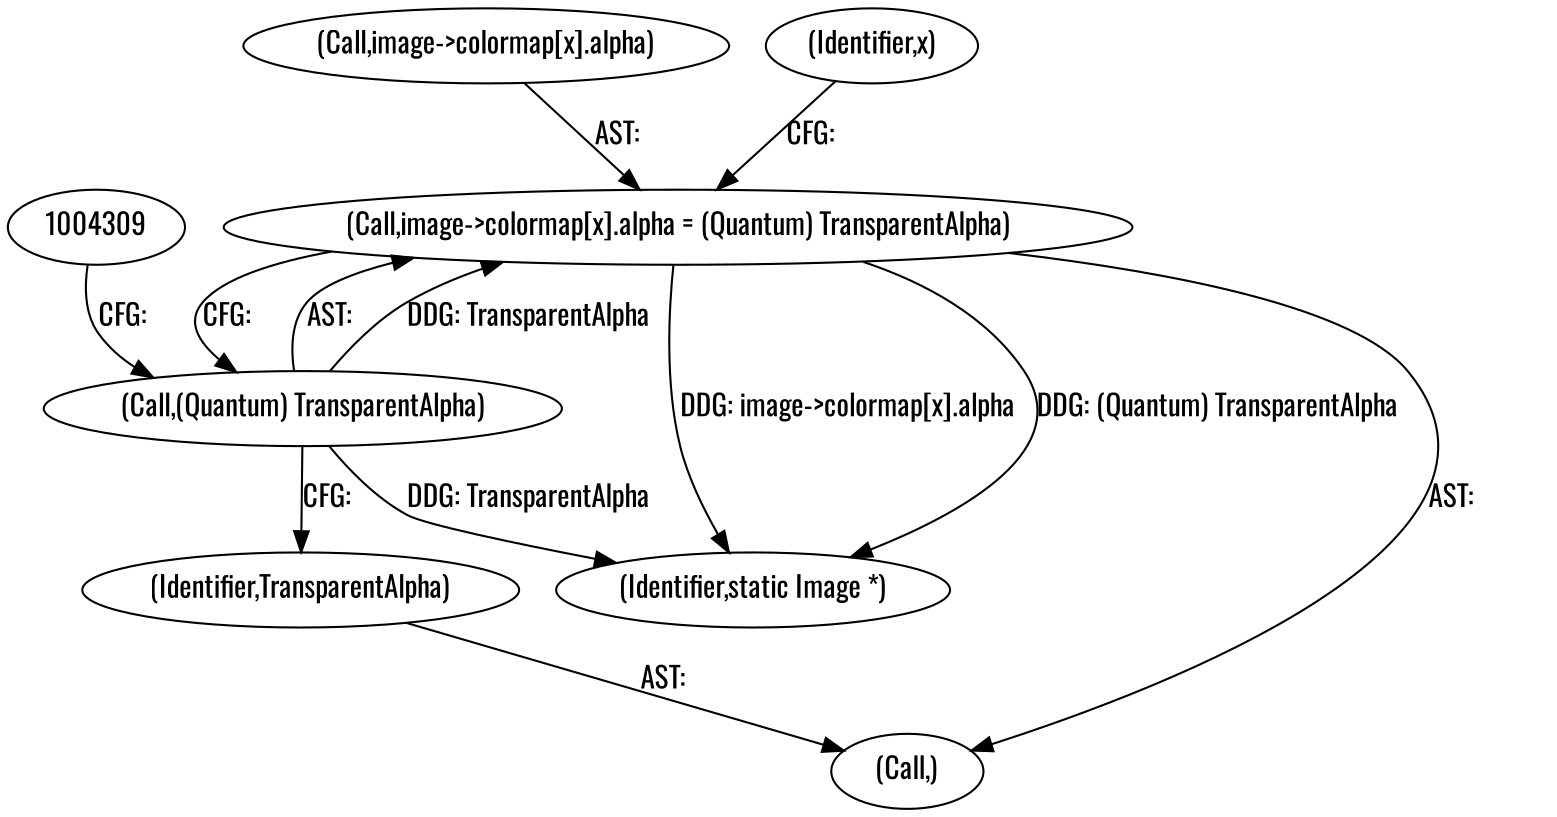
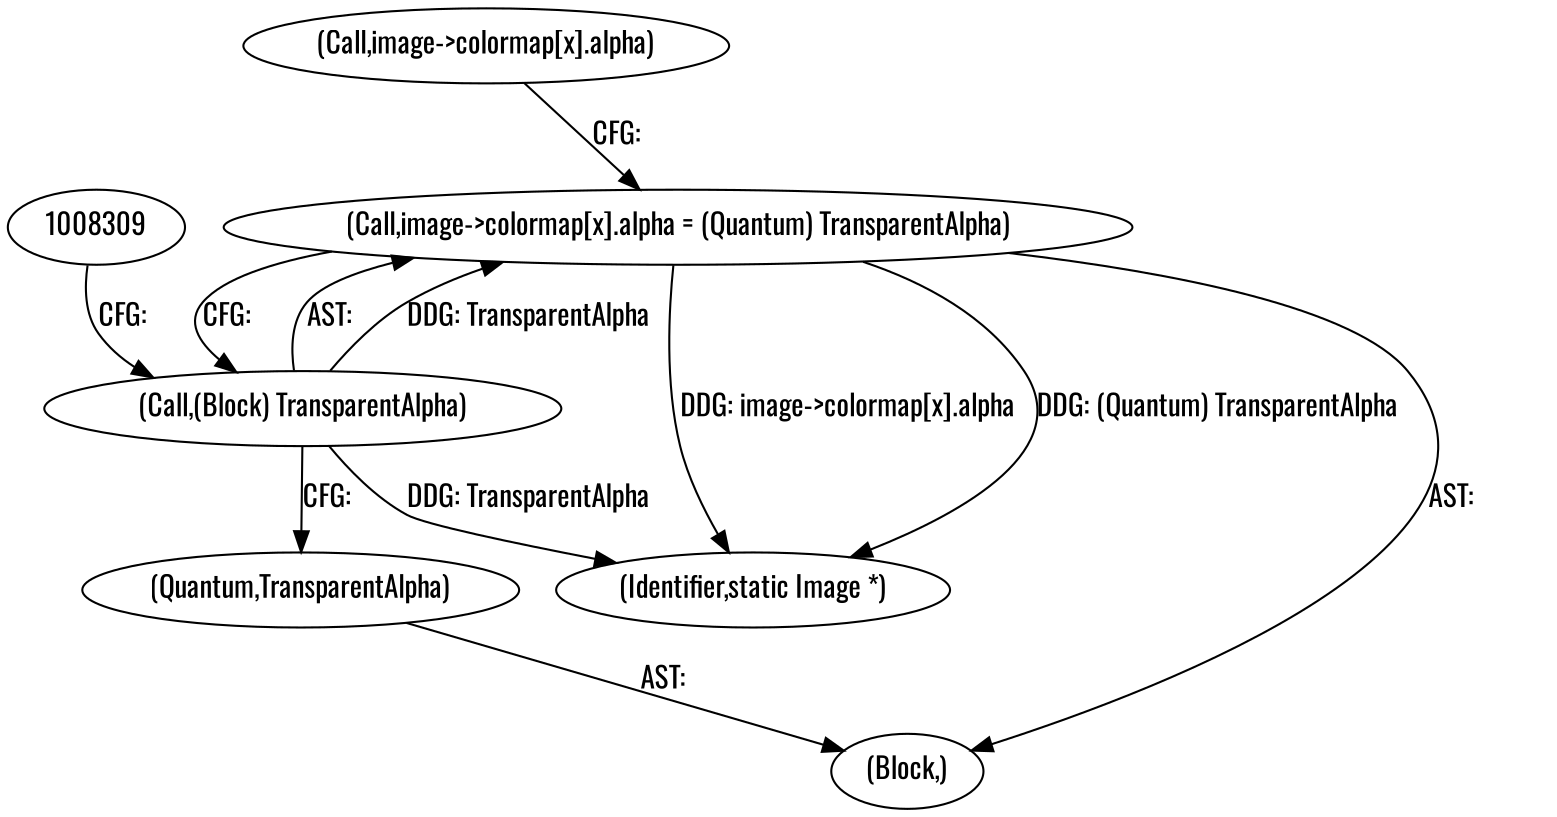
(872, 46) -> none
(621, 137) -> (621, 137)
(96, 227) -> (96, 227)
(303, 409) -> (303, 409)
(301, 590) -> (301, 590)
(907, 771) -> (907, 771)
